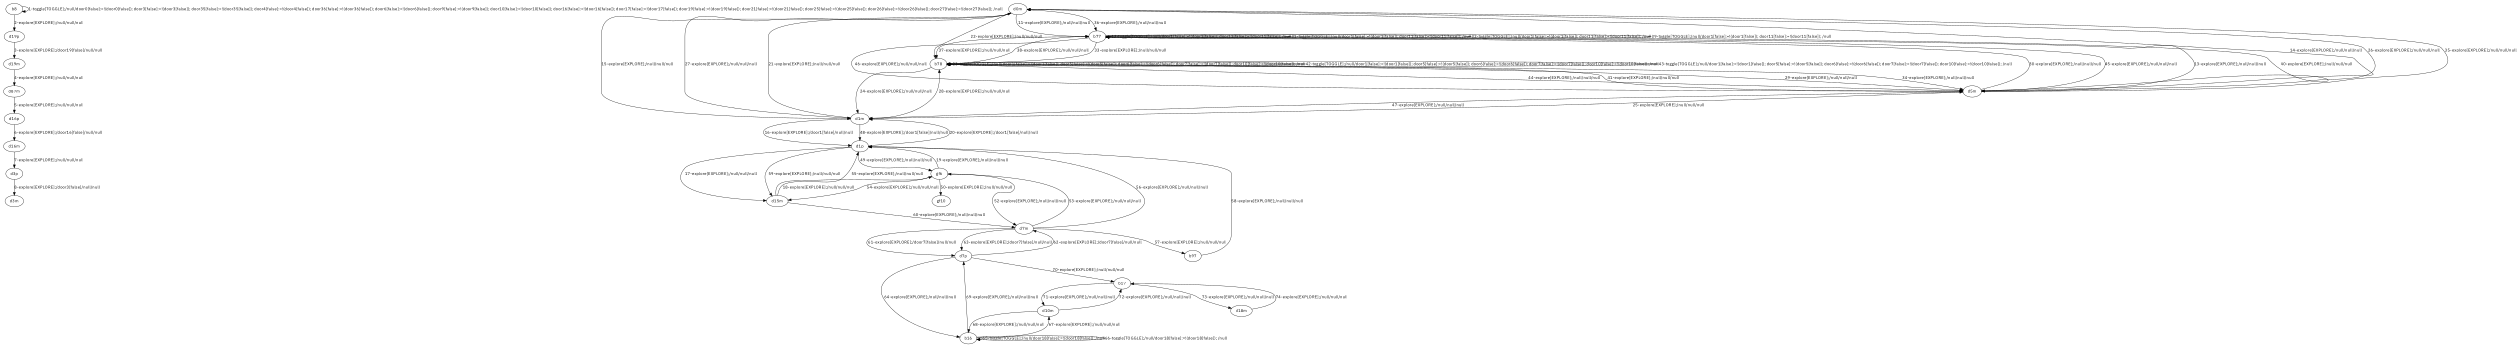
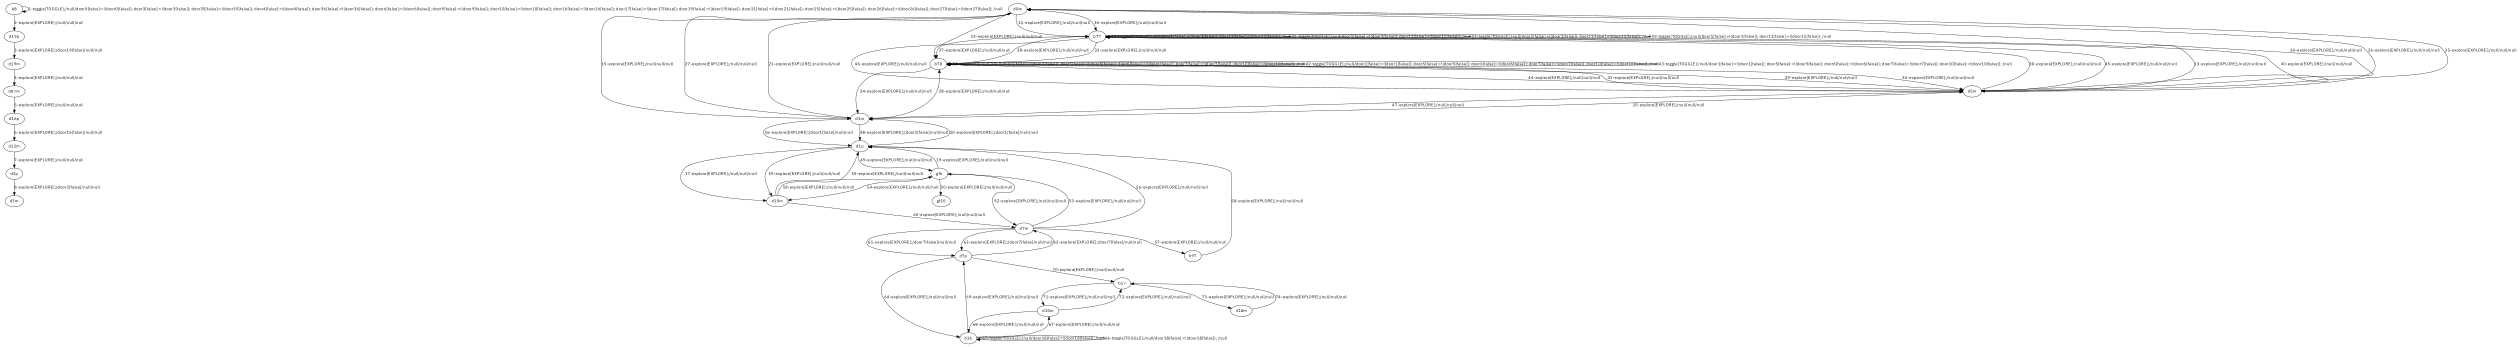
(14, 146) -> (14, 146)
